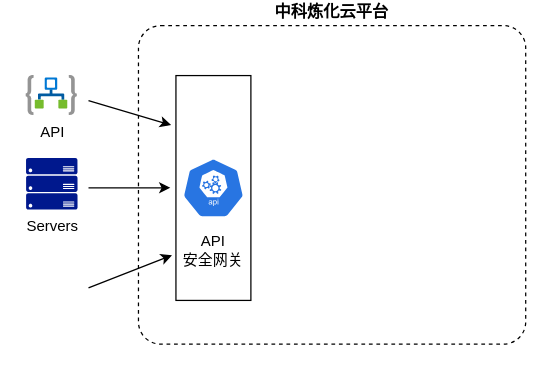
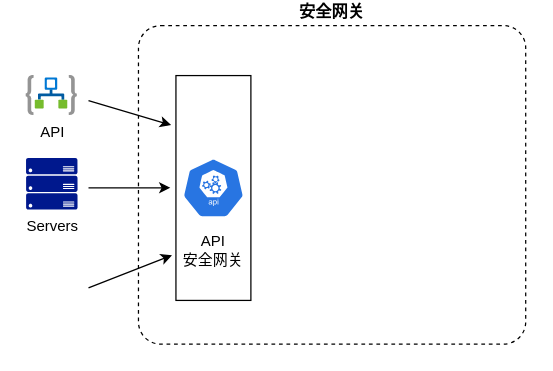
(332, 13) -> (332, 13)
